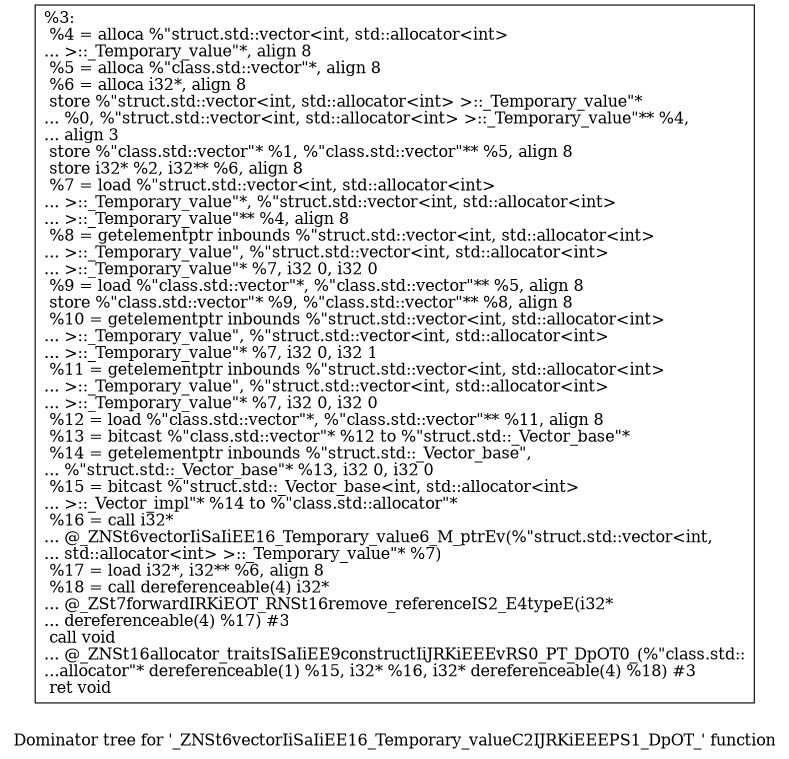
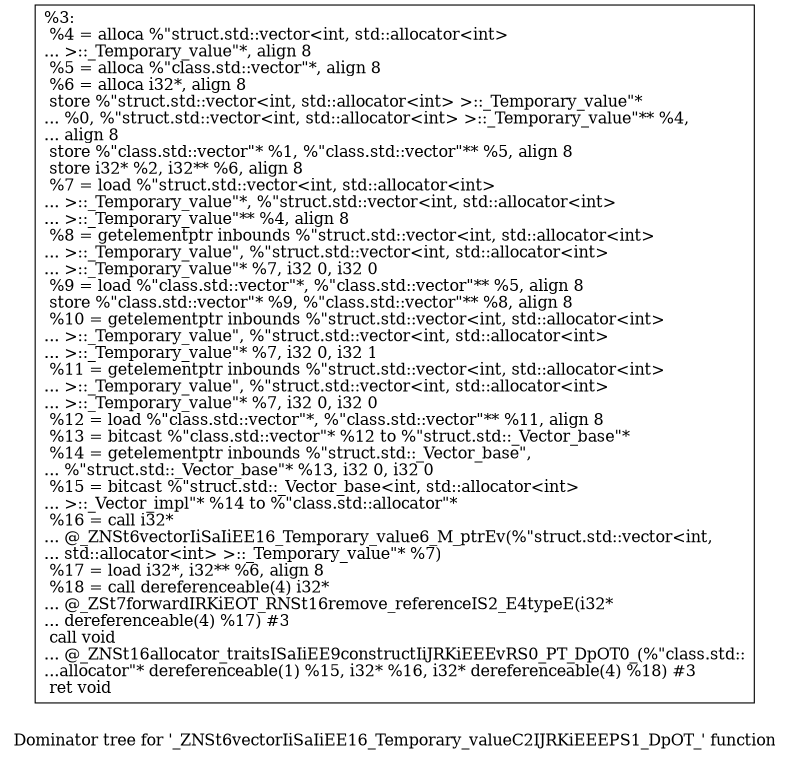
(82, 136) -> (82, 136)
